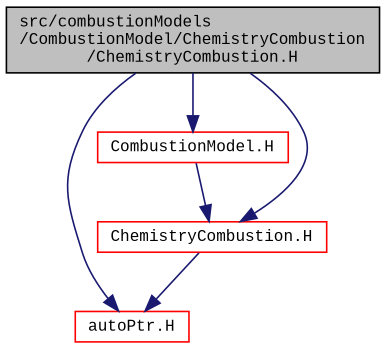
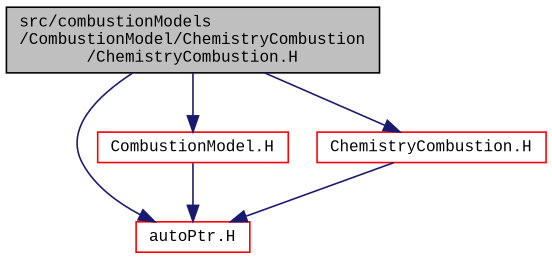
(201, 184) -> (193, 184)
